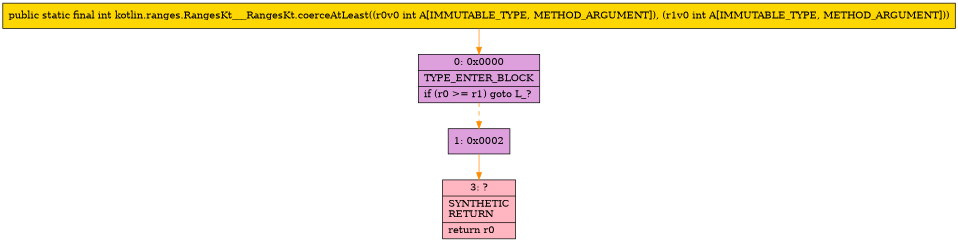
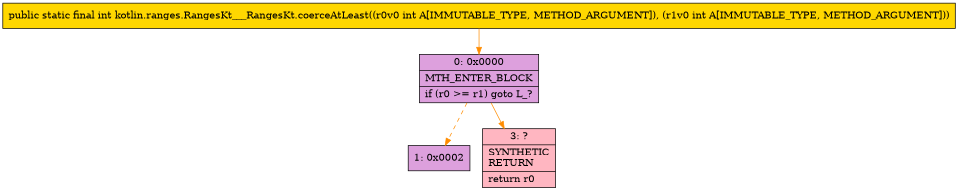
(479, 78) -> (479, 78)
(479, 163) -> (496, 113)
